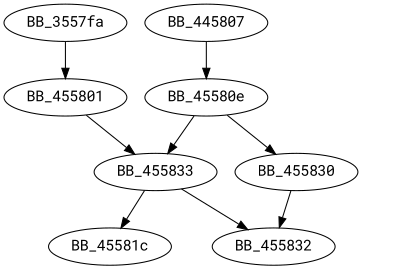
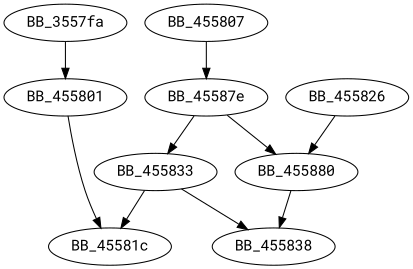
(206, 23) -> (206, 23)
(206, 97) -> (206, 97)
none -> (347, 97)
(106, 131) -> (79, 168)
(296, 172) -> (296, 172)
(274, 247) -> (274, 247)
